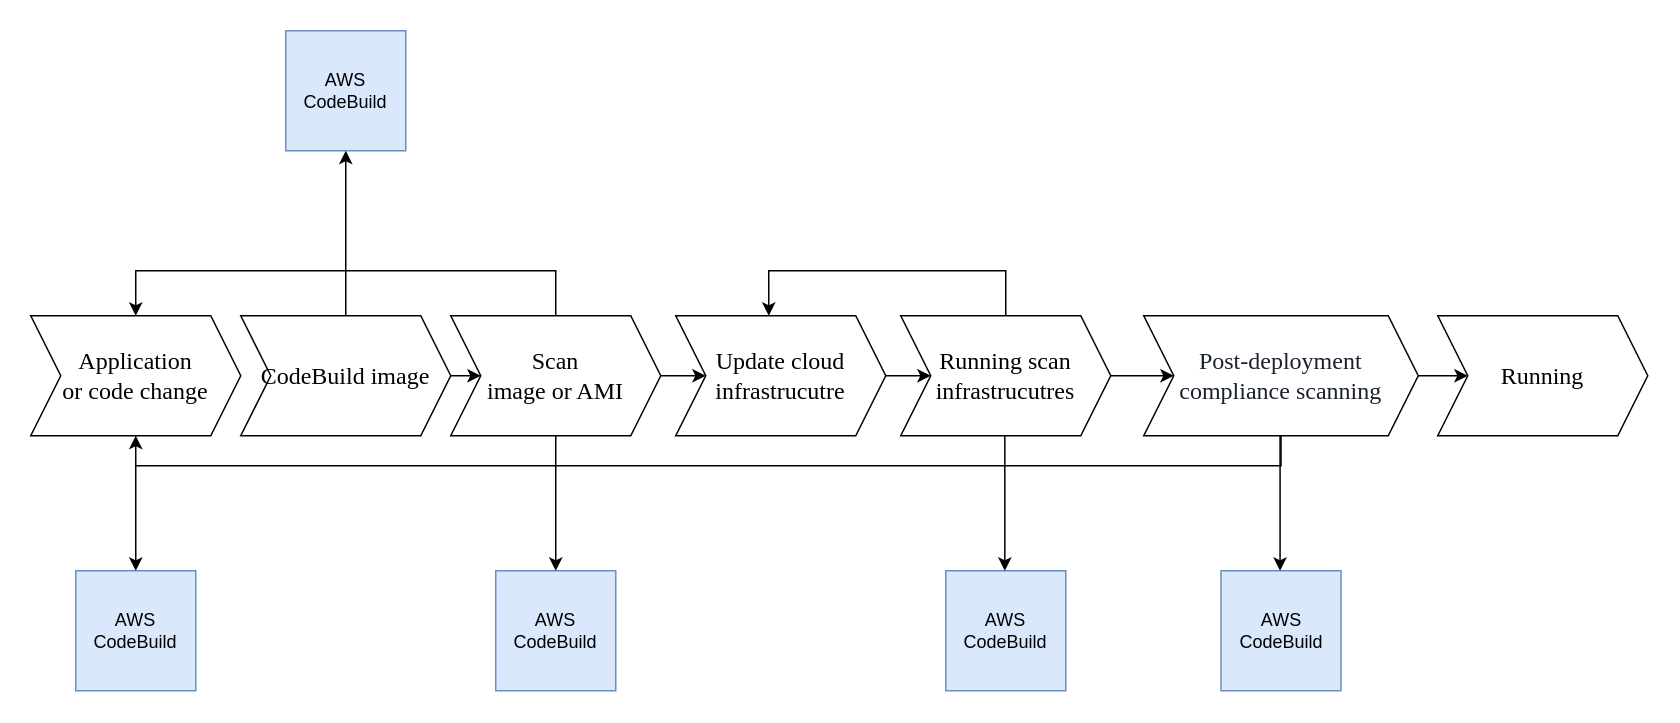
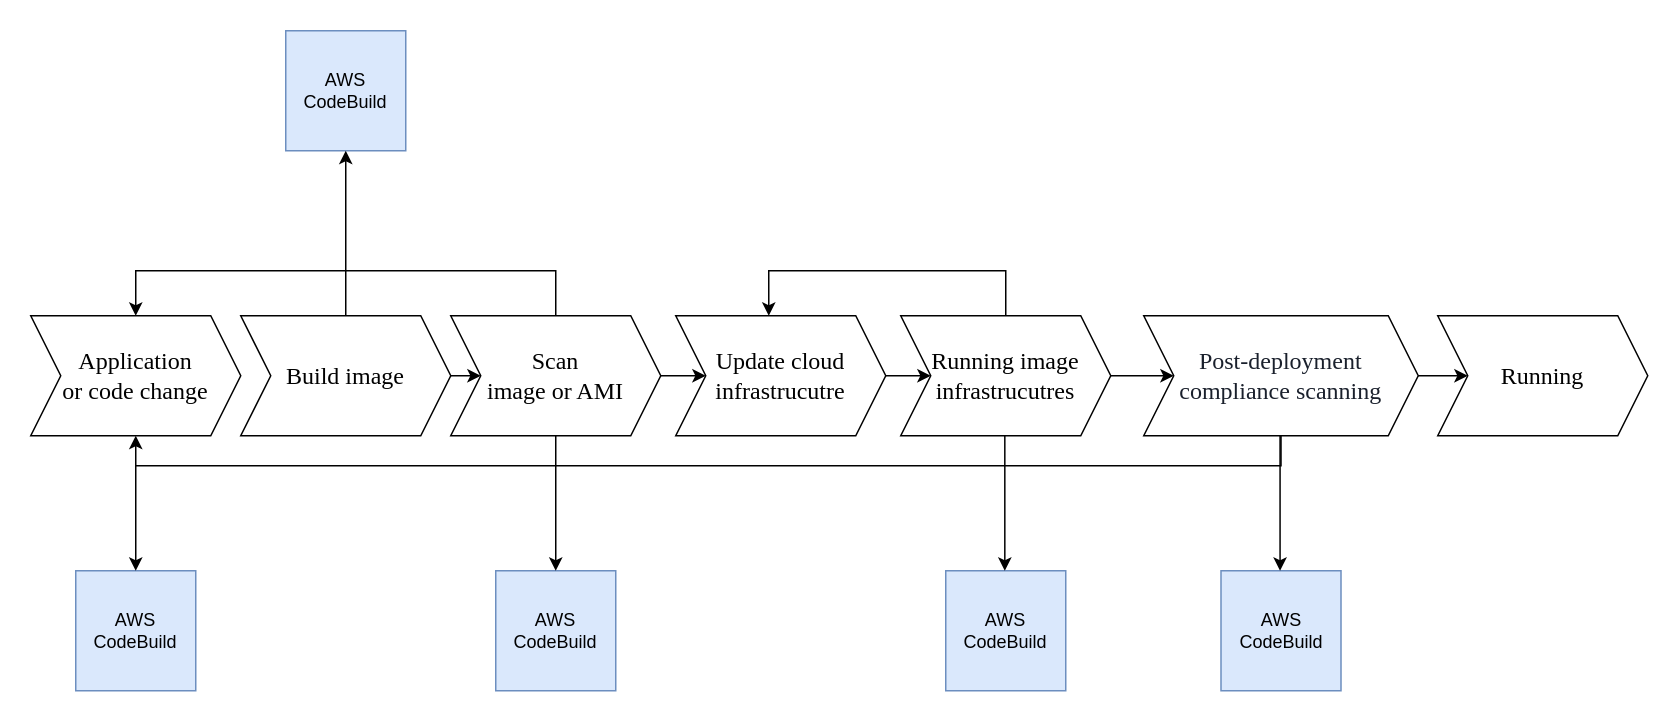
(346, 376) -> (346, 376)
(1006, 376) -> (1006, 376)
